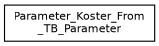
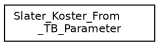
(80, 23) -> (80, 23)
